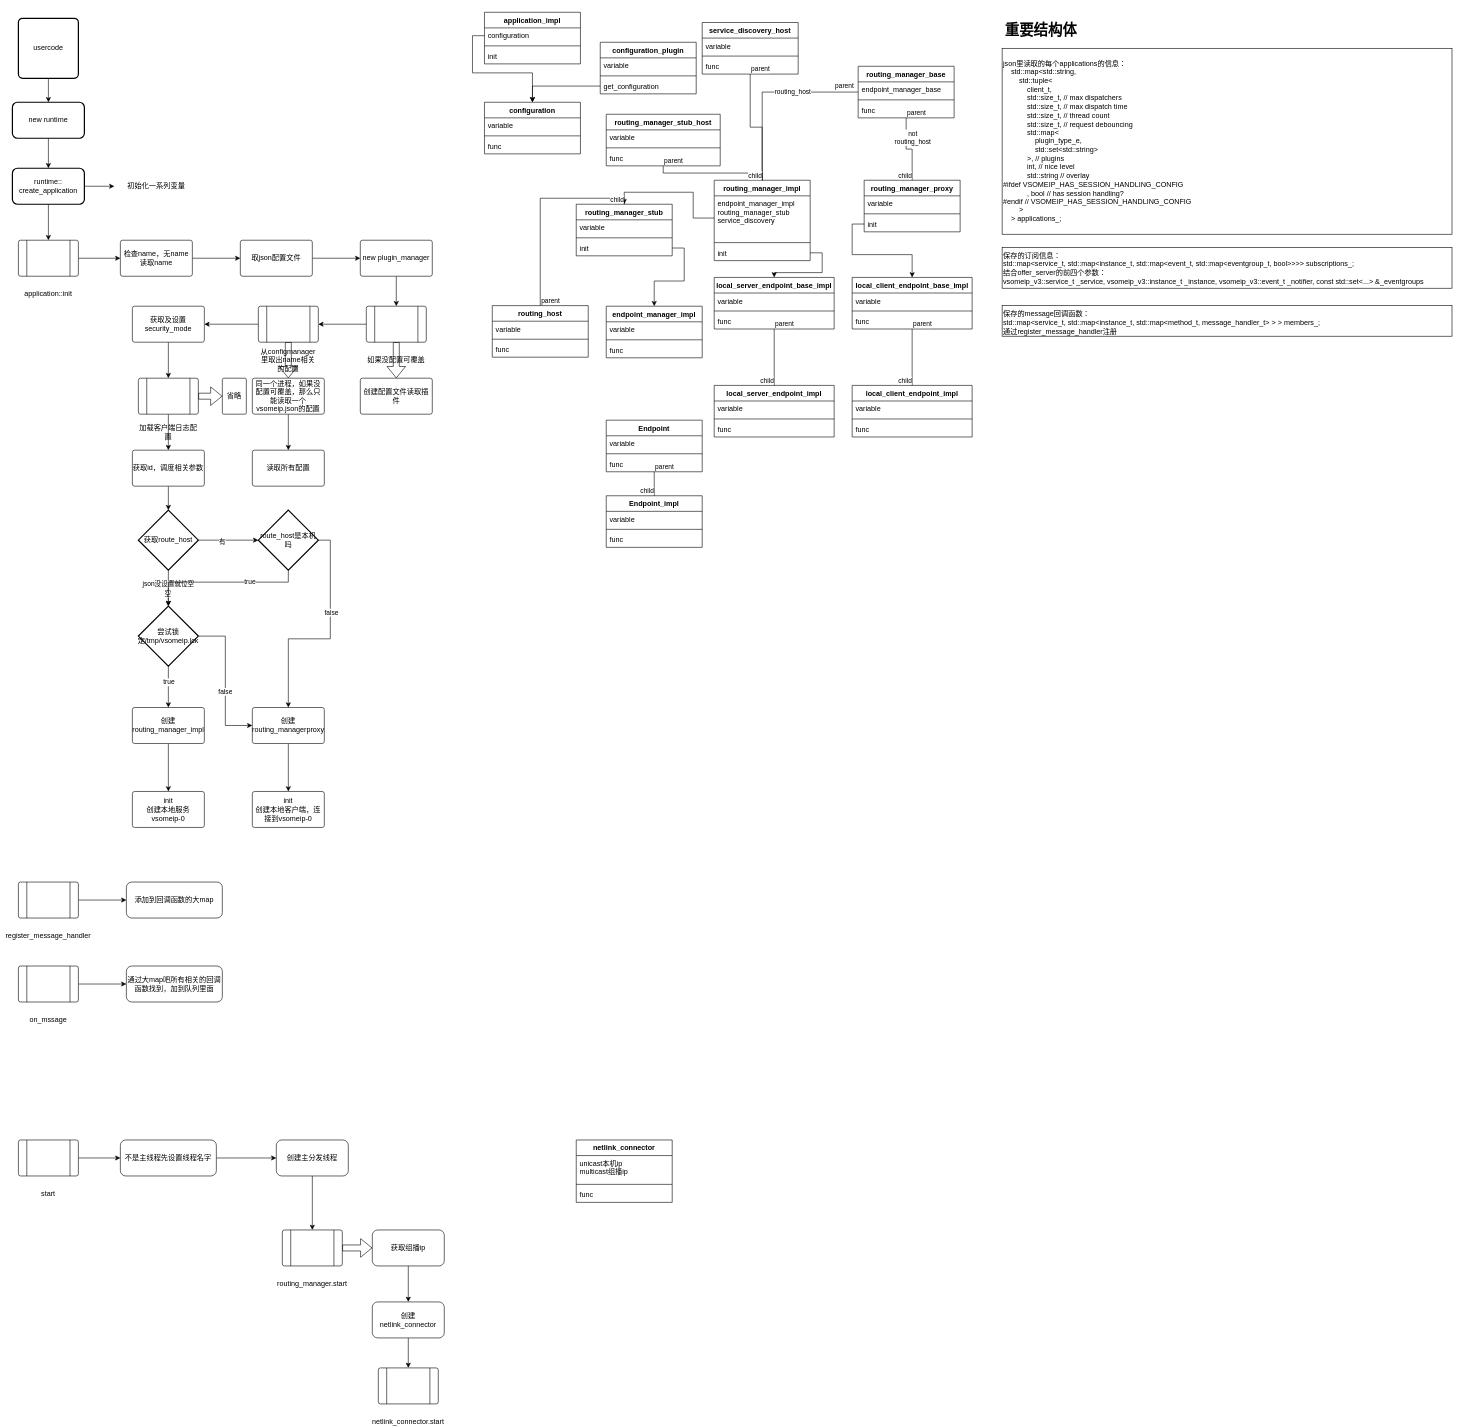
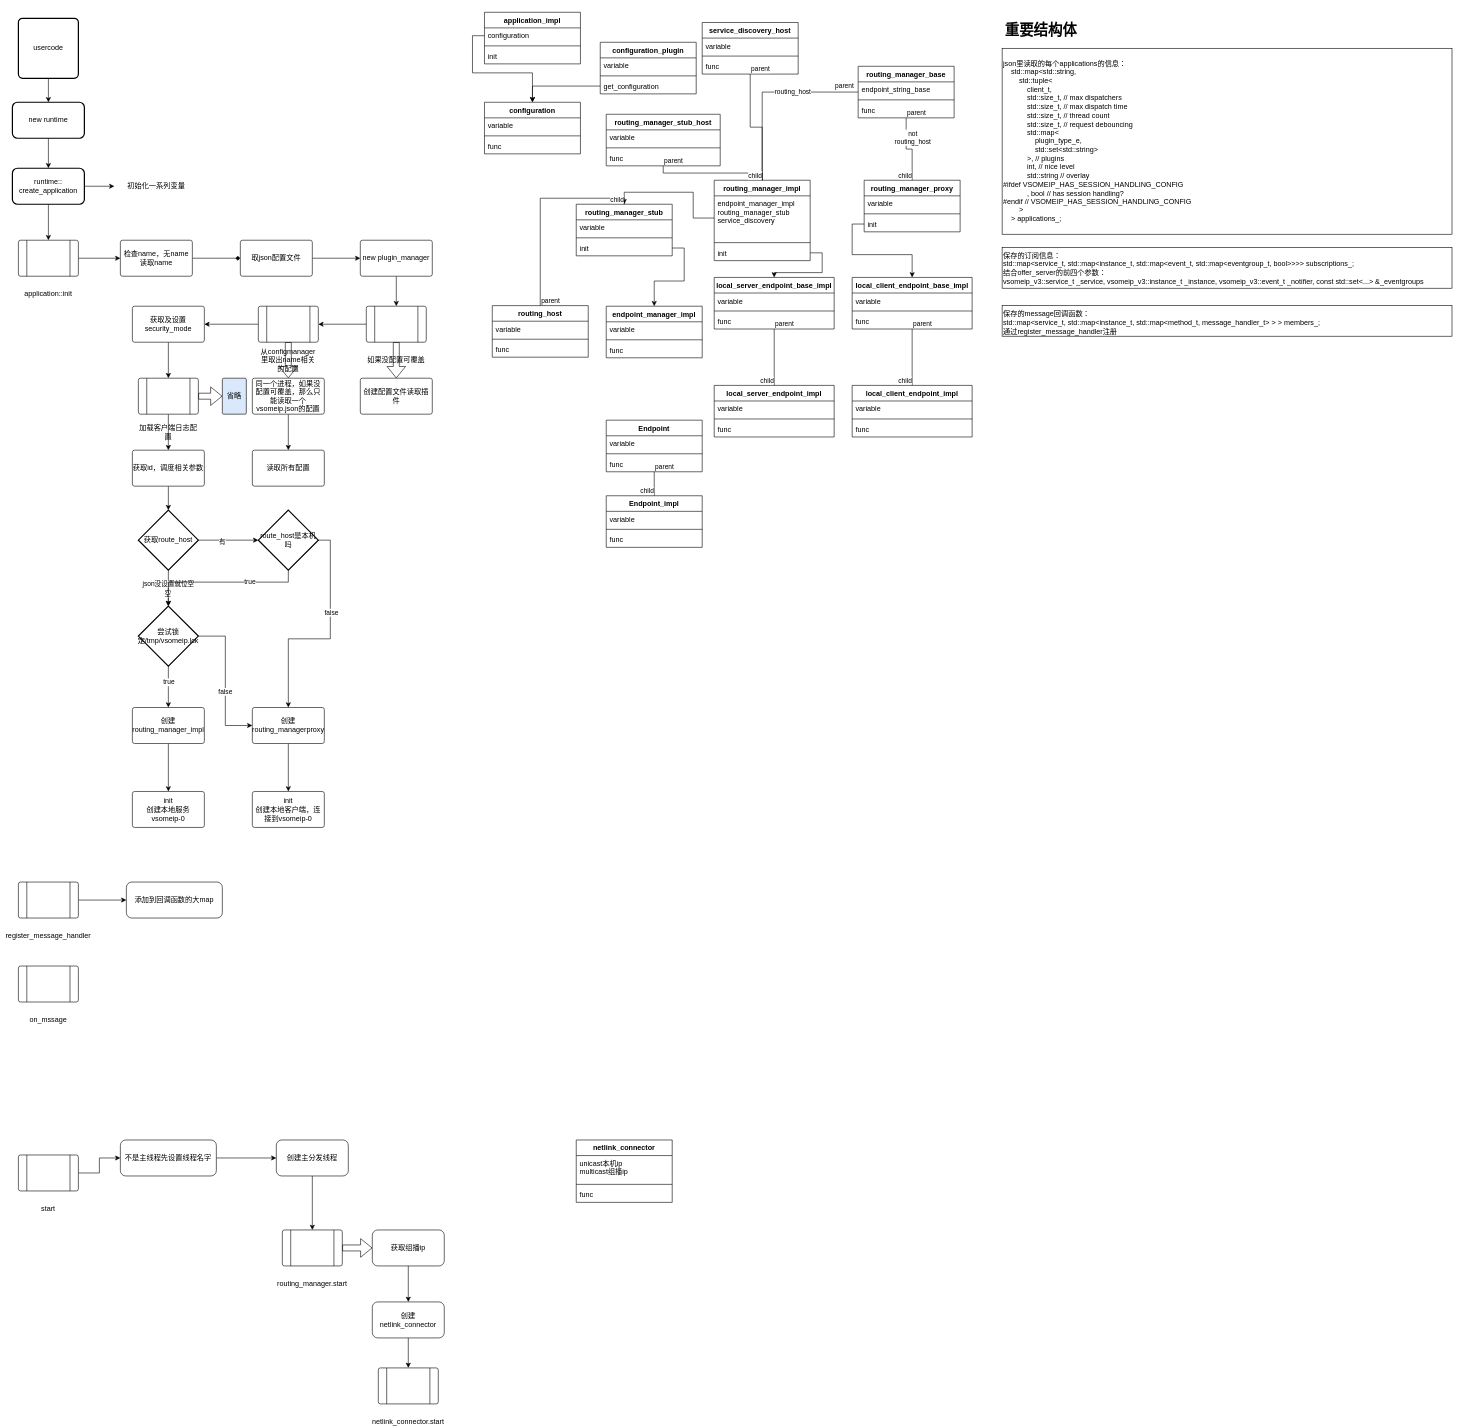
(903, 90) -> (900, 90)
(234, 258) -> (234, 258)
(234, 396) -> (234, 396)
(120, 984) -> none
(174, 984) -> none
(48, 1158) -> (48, 1173)
